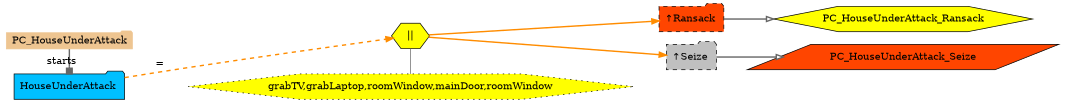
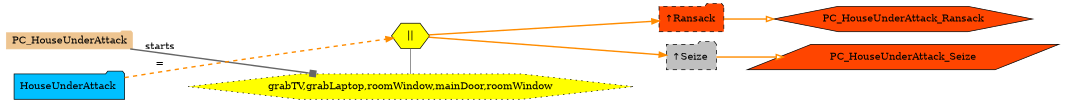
(745, 19) -> (745, 19)
(903, 19) -> (903, 19)
(746, 57) -> (746, 57)
(69, 58) -> (210, 60)
